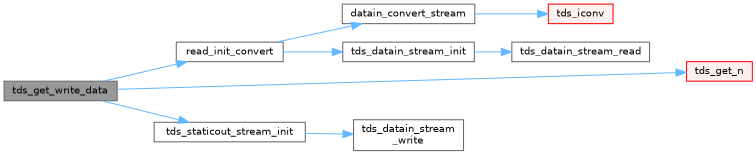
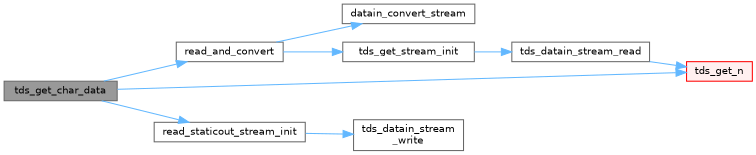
(581, 14) -> none
(230, 52) -> (230, 52)
(409, 52) -> (409, 52)
none -> (663, 64)
(61, 91) -> (61, 91)
(230, 132) -> (230, 132)
